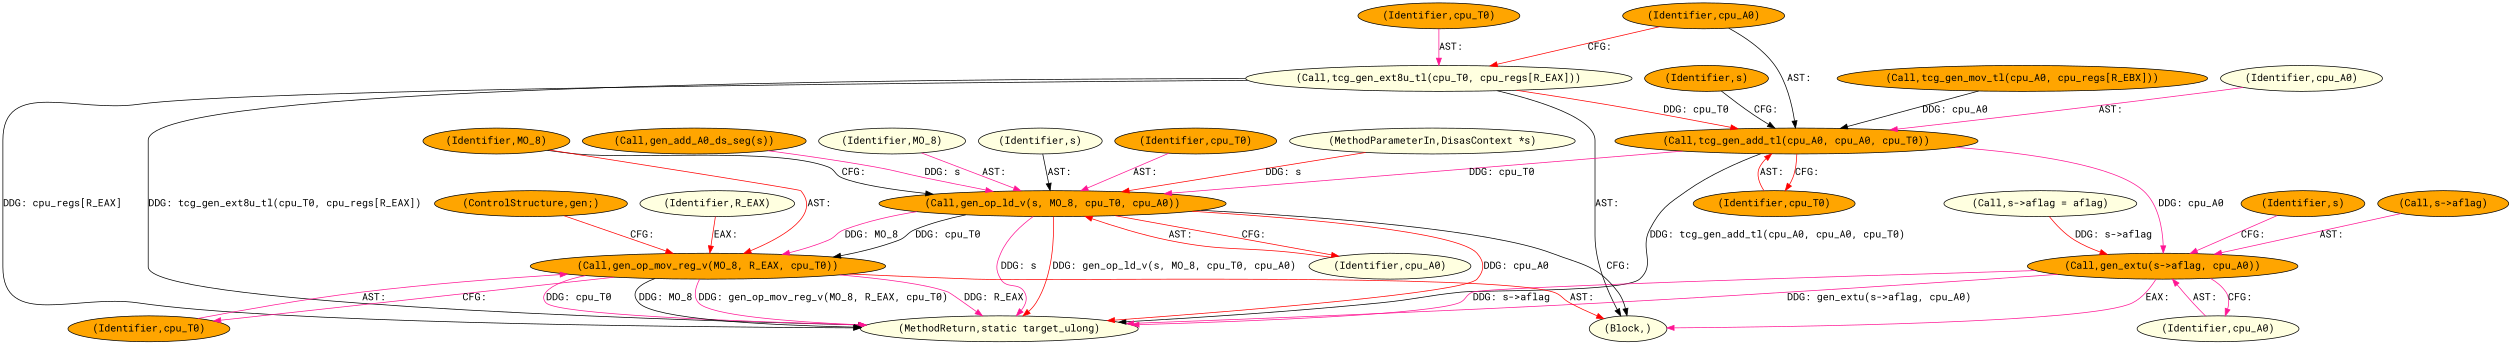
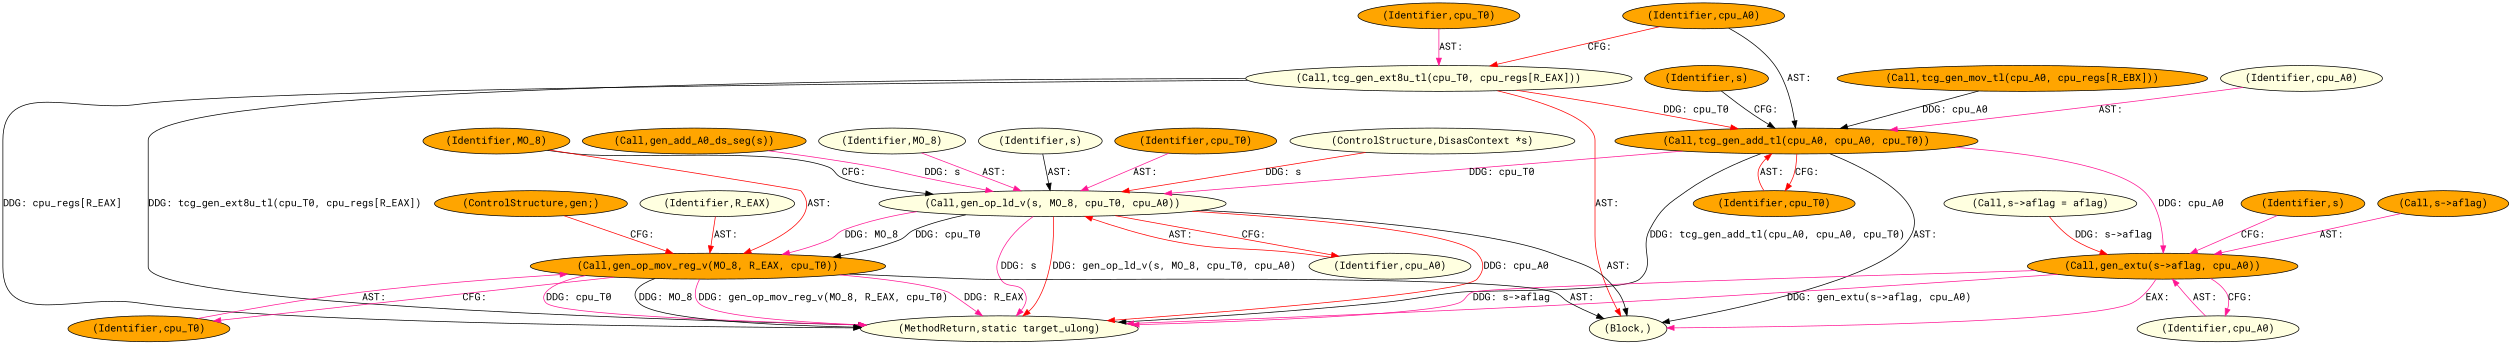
(1432, 141) -> (1432, 141)
(1595, 170) -> (1595, 170)
(1053, 204) -> (1053, 204)
(729, 235) -> (729, 235)
(1622, 266) -> (1622, 266)
none -> (1866, 269)
(1227, 279) -> (1227, 279)
